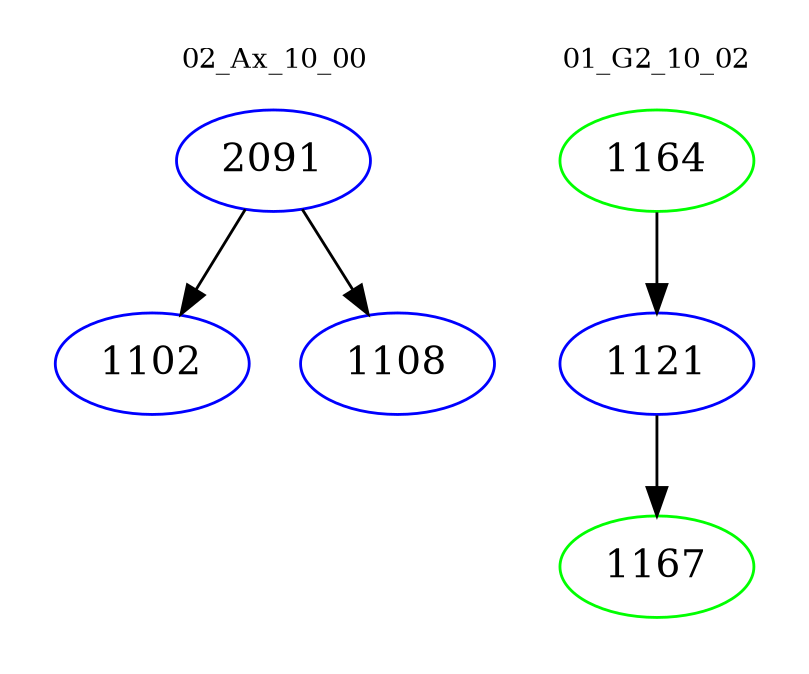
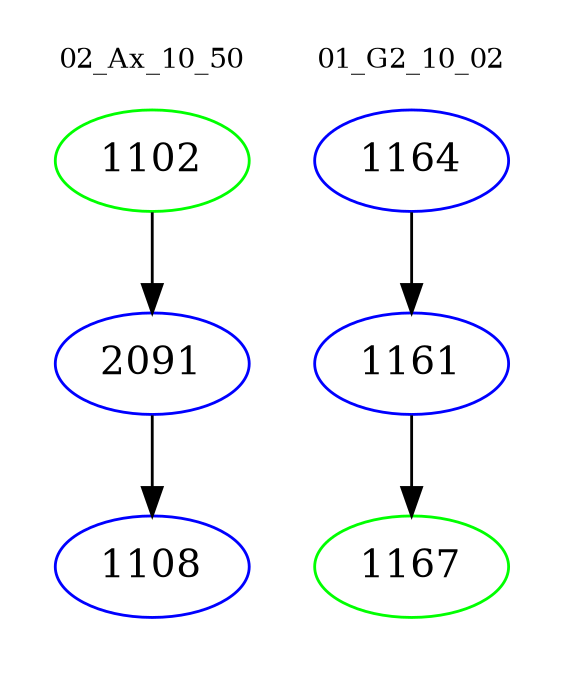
(275, 61) -> (152, 61)
(657, 161) -> (412, 161)
(221, 249) -> (152, 248)
(152, 364) -> (152, 161)
(657, 364) -> (412, 364)
